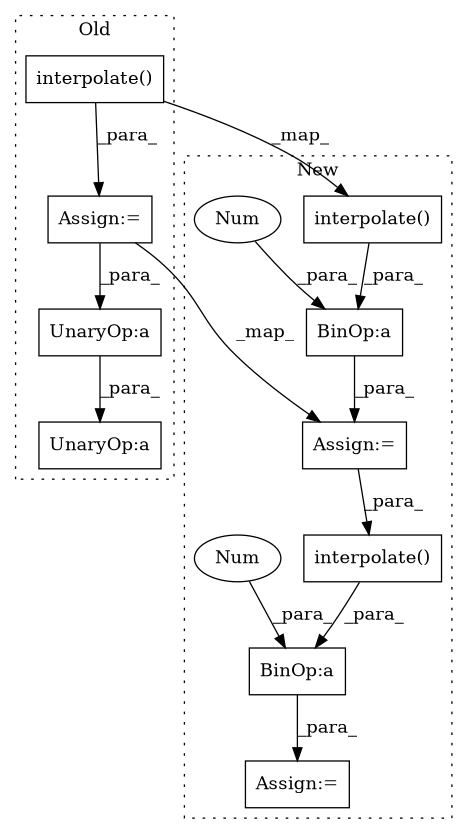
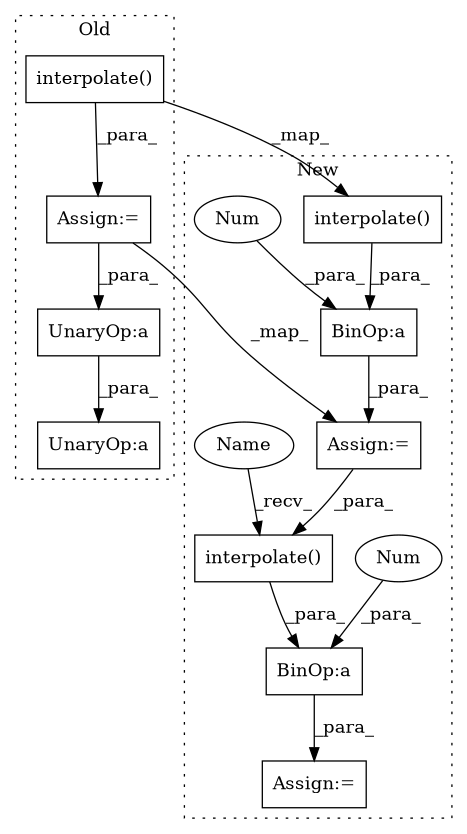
none -> (244, 445)
